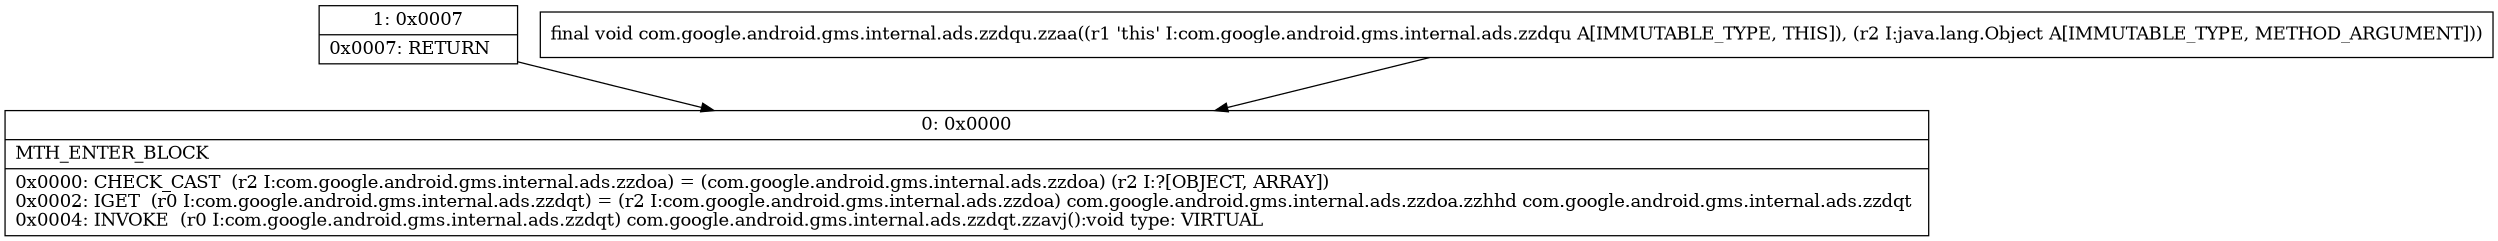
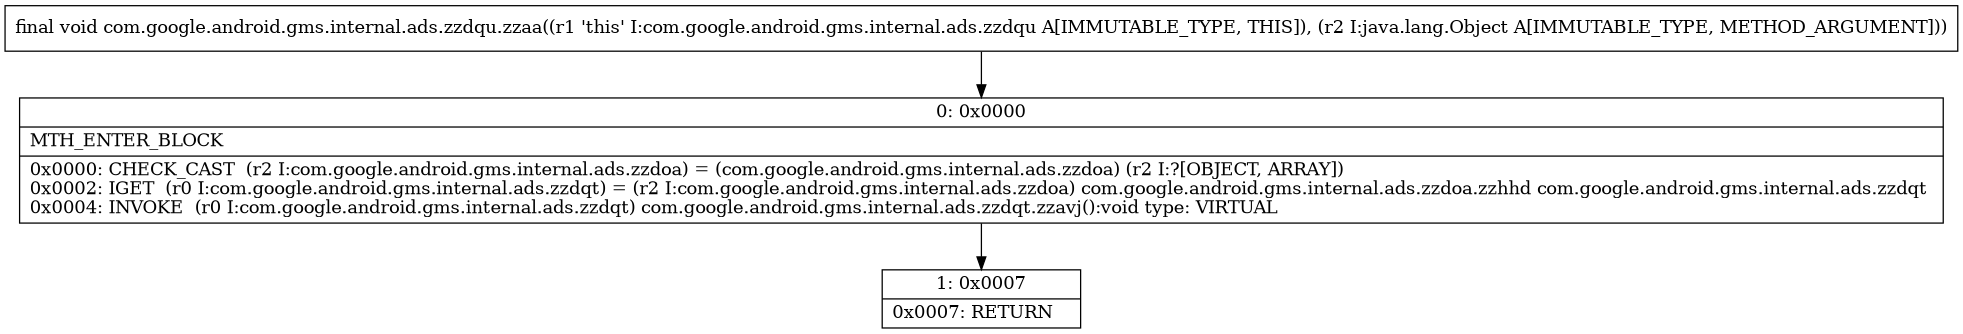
(610, 85) -> (981, 240)
